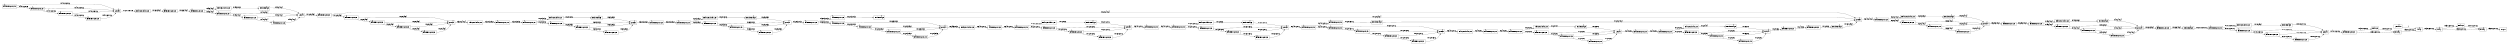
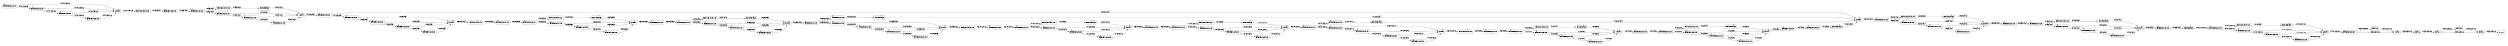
(2398, 27) -> none
